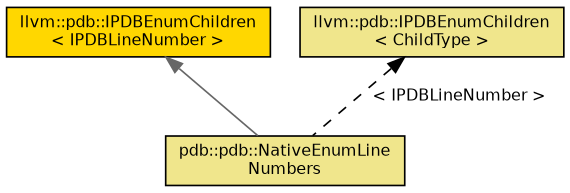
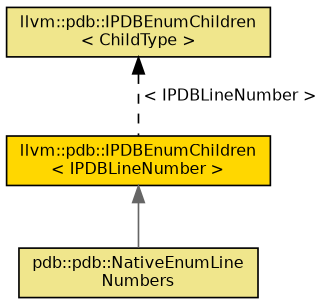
(352, 102) -> (138, 105)
